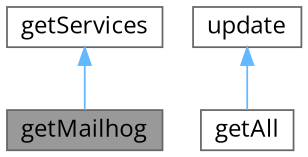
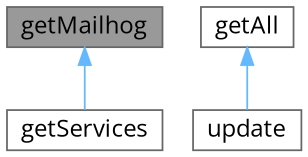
(85, 88) -> (85, 88)
(247, 88) -> (247, 88)
